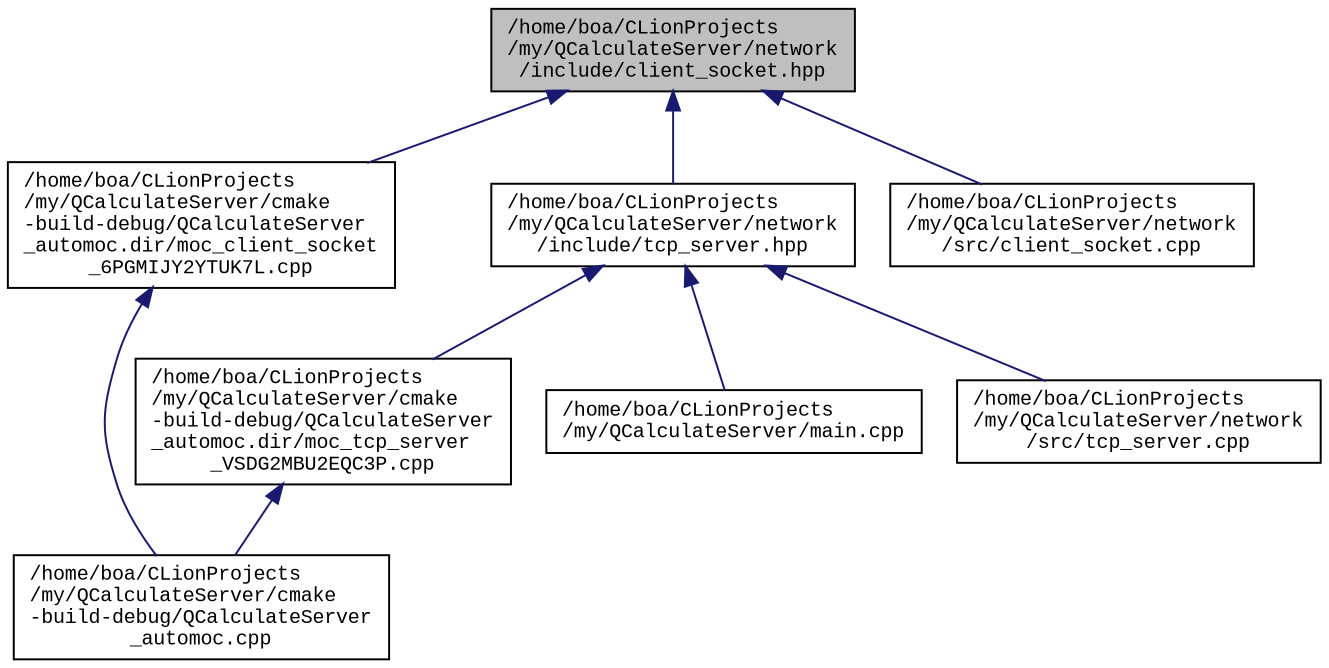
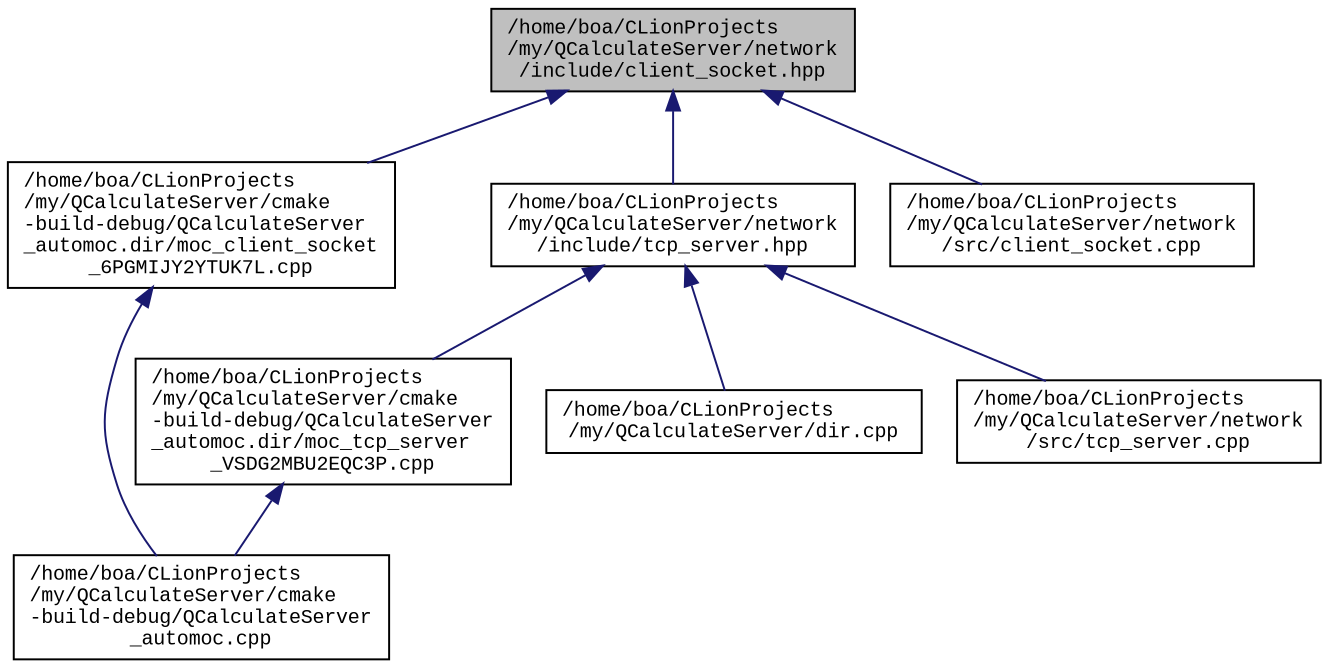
(734, 422) -> (734, 422)
